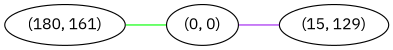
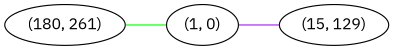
(65, 25) -> (65, 25)
(202, 25) -> (202, 25)
